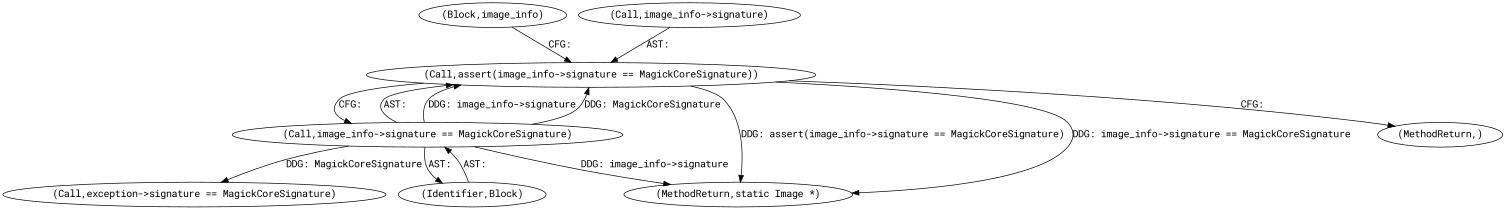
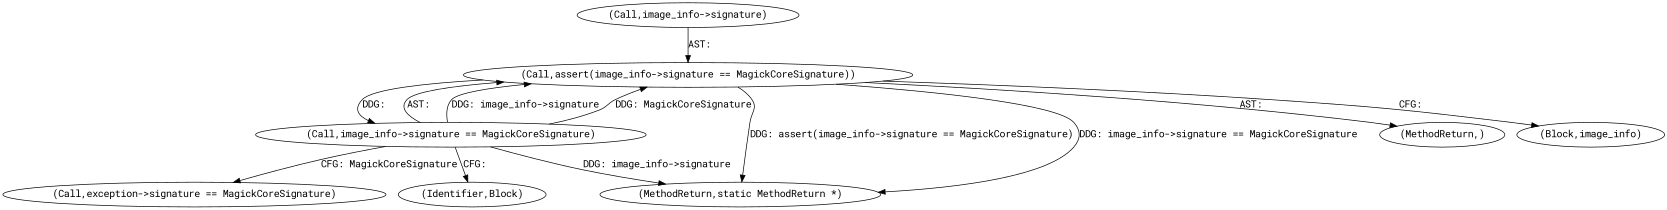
(539, 43) -> (1208, 96)
(353, 105) -> (377, 105)
(1255, 105) -> (1254, 105)
(354, 165) -> (389, 165)
(443, 165) -> (478, 165)
(461, 166) -> none
(738, 195) -> (740, 195)
